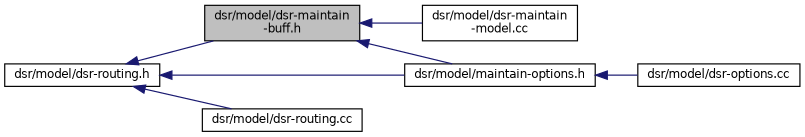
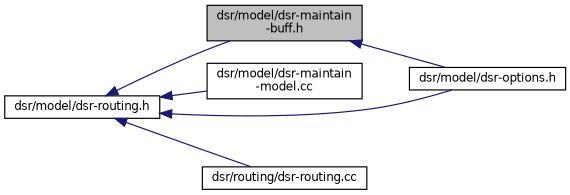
(397, 23) -> (190, 93)
(500, 75) -> (488, 79)
(719, 75) -> none
(282, 120) -> (285, 178)
